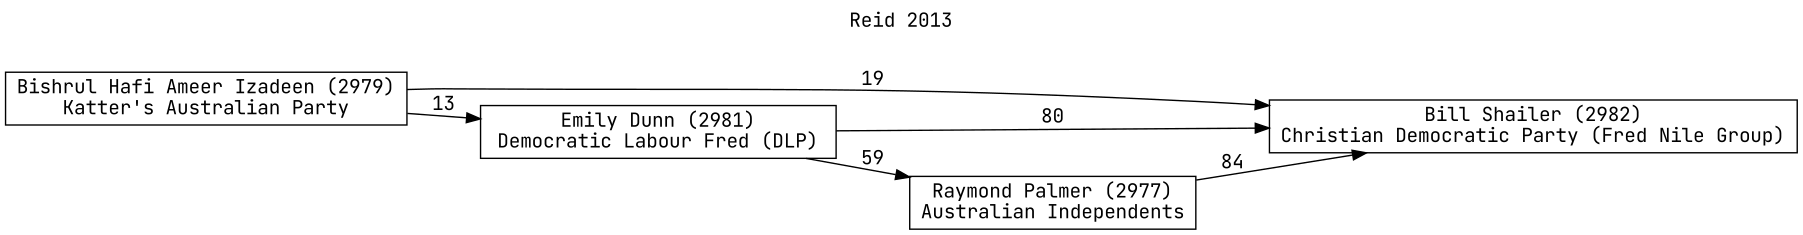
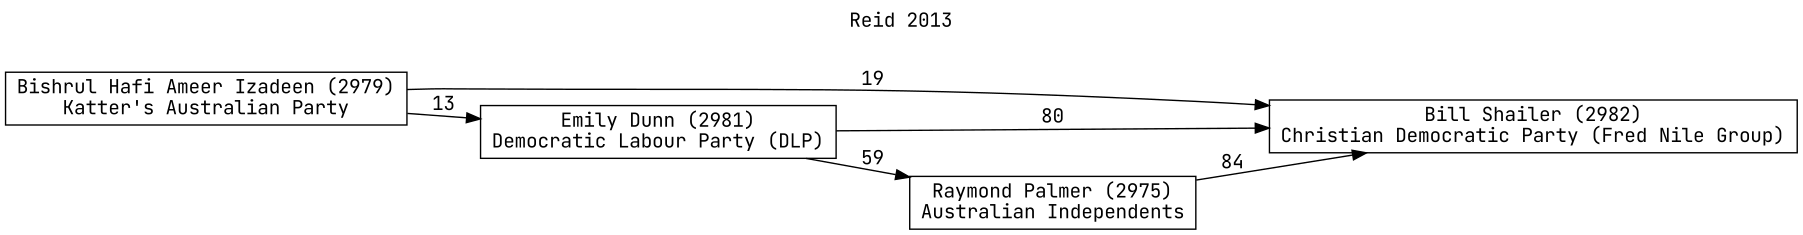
(658, 132) -> (658, 132)
(1053, 203) -> (1053, 203)
